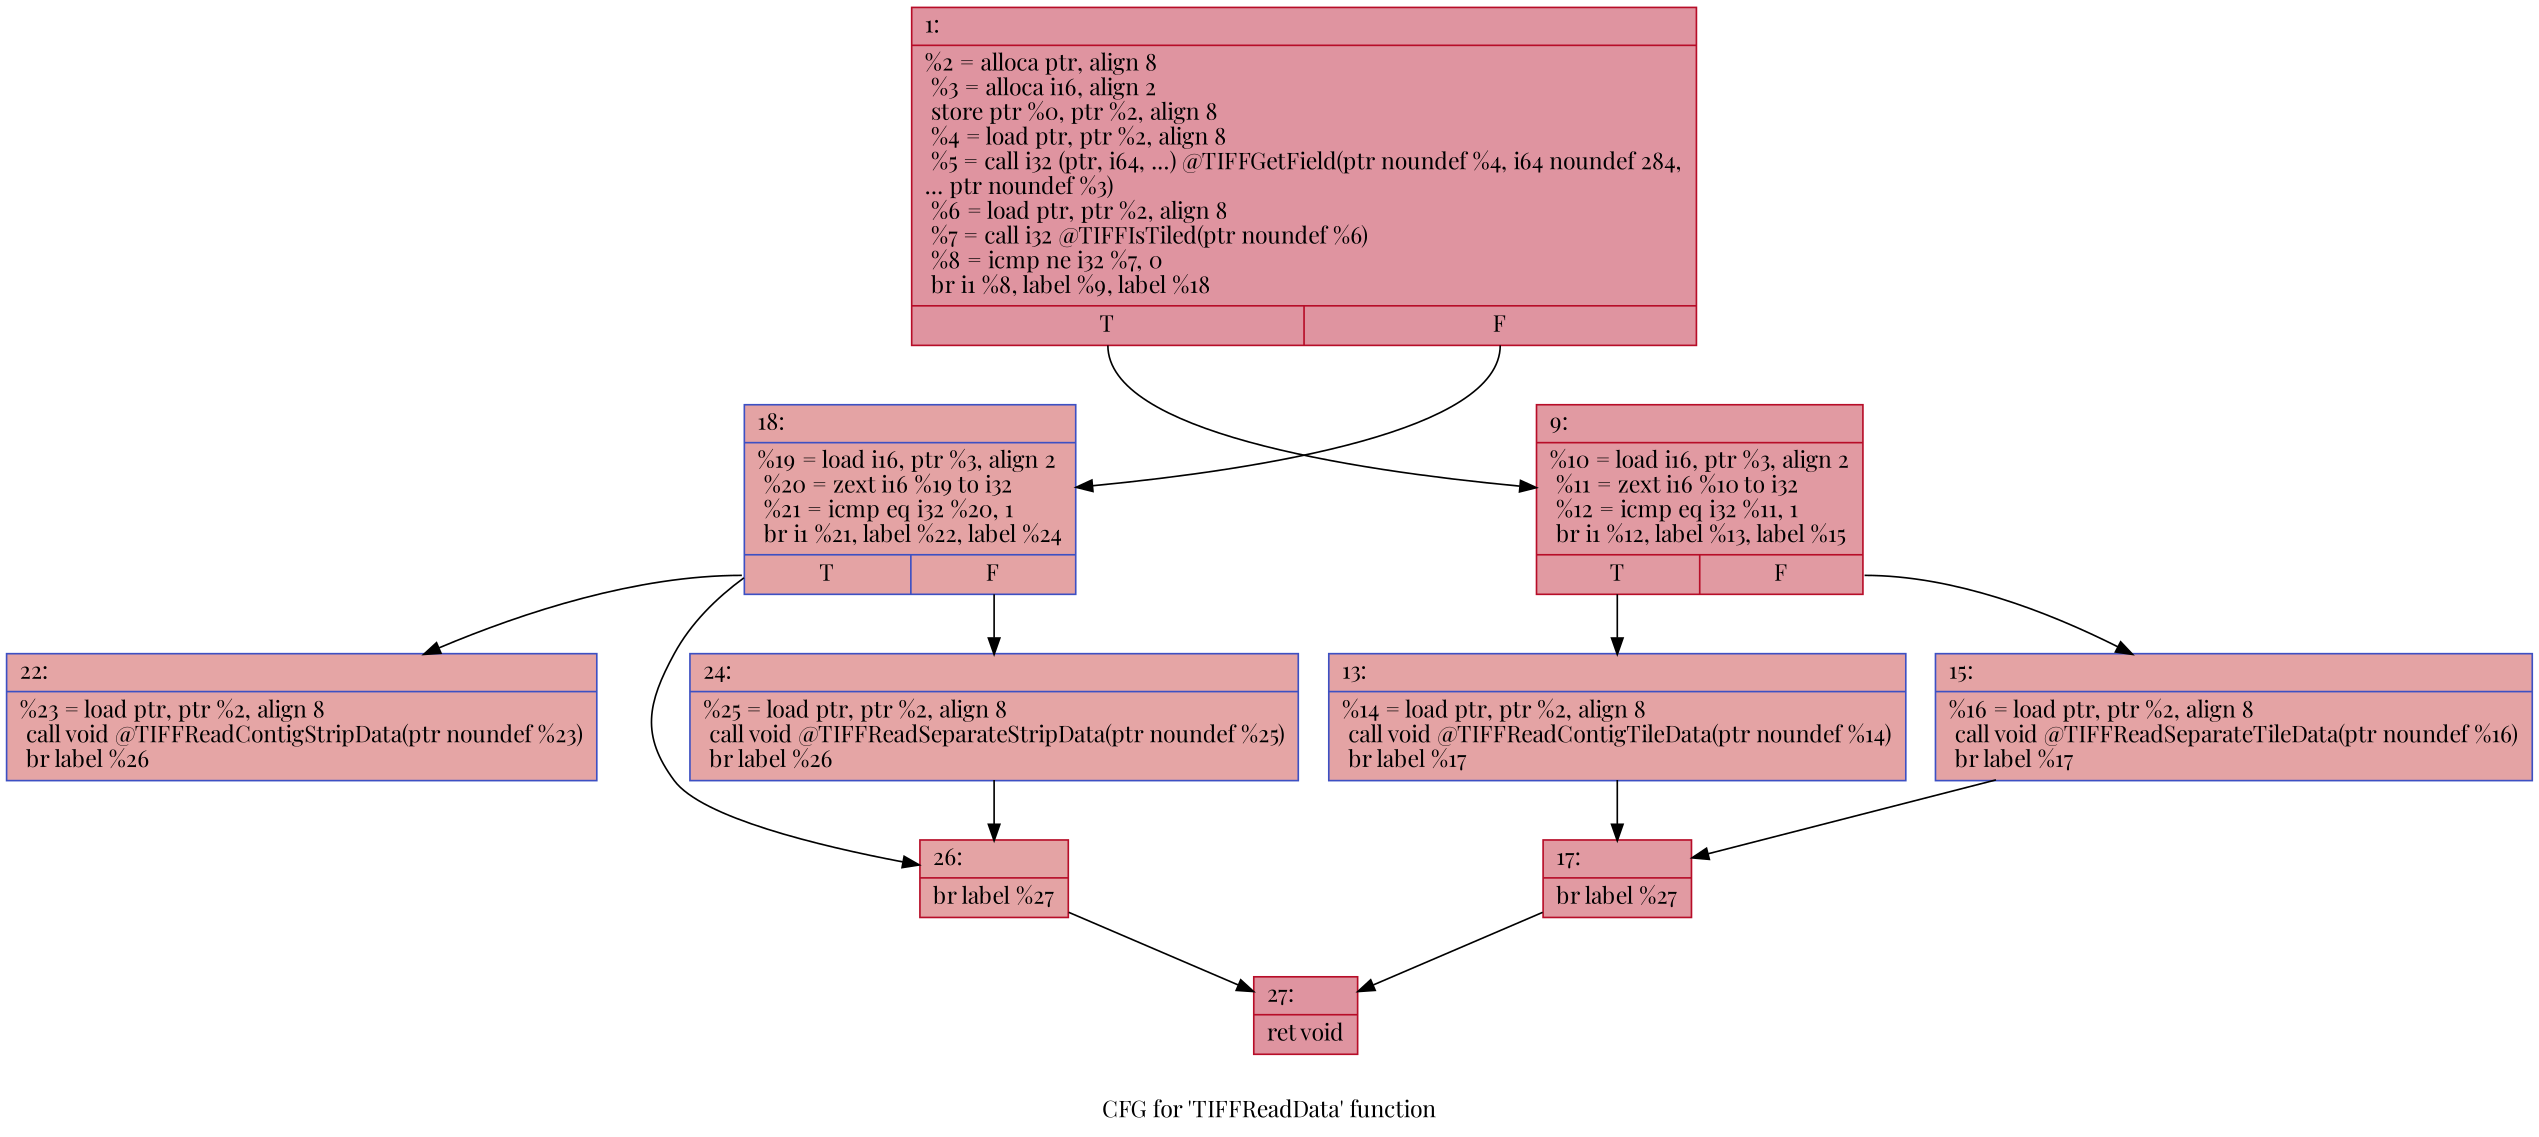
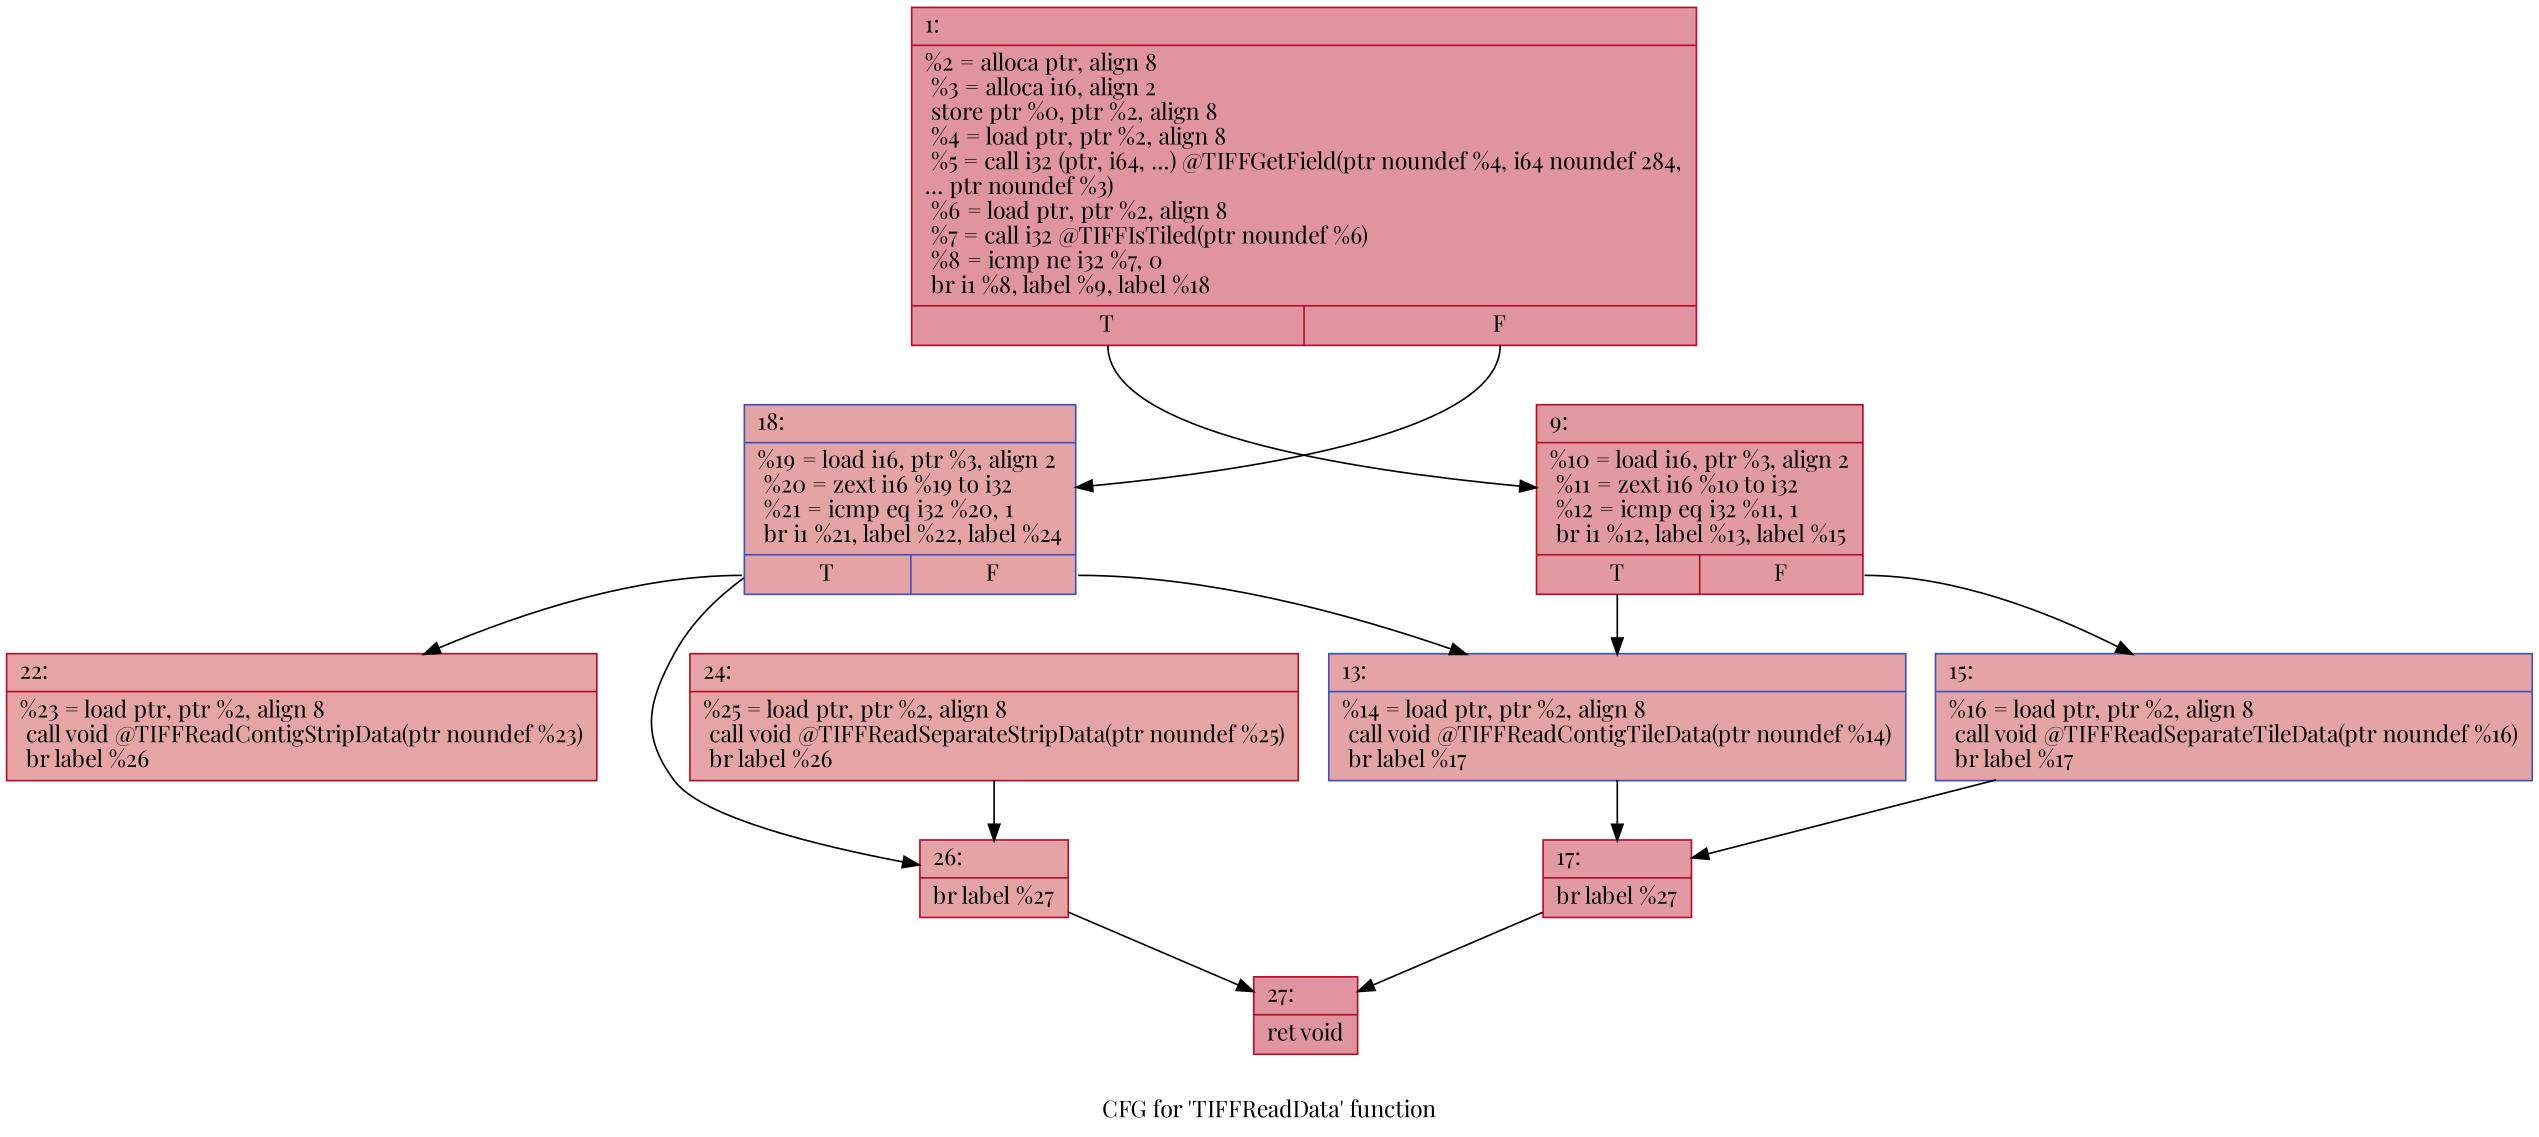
(994, 616) -> (1267, 597)
(302, 717) -> (302, 717)
(994, 717) -> (994, 717)
